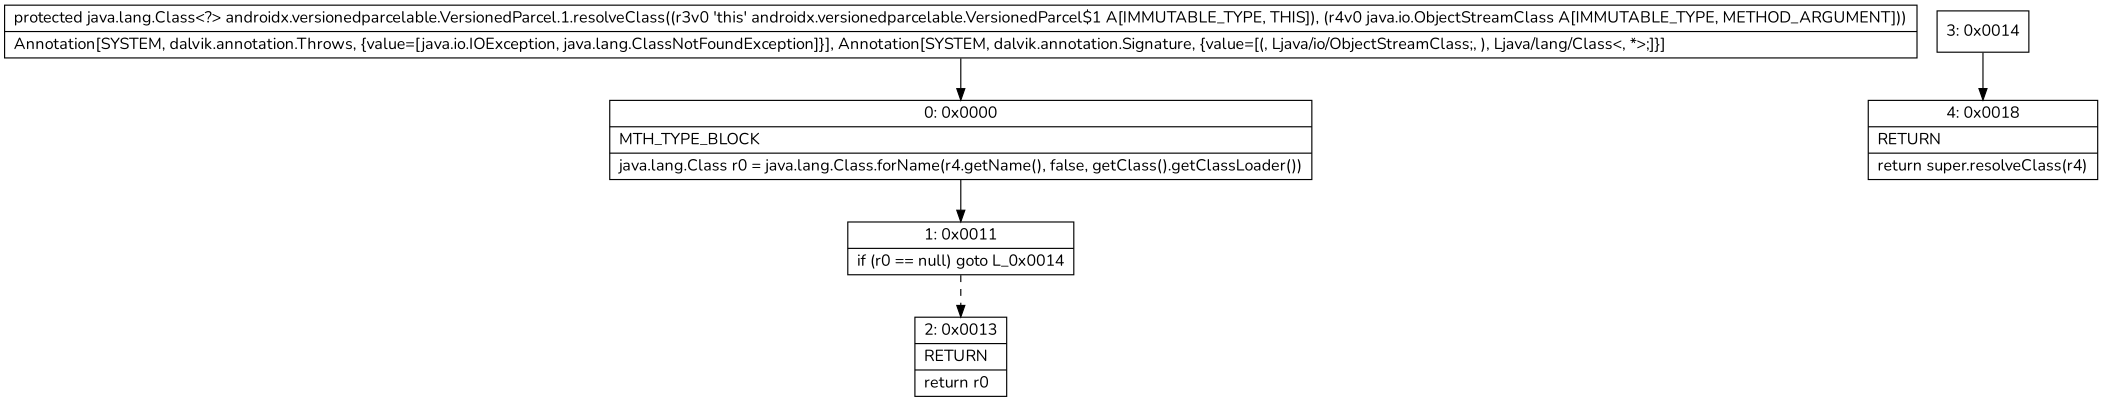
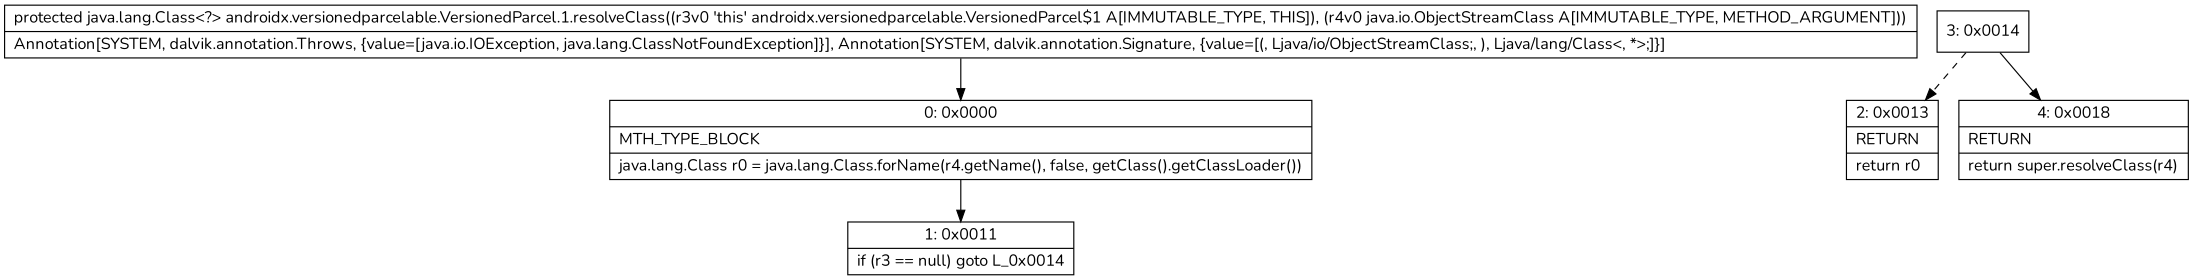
(961, 261) -> (961, 261)
(961, 290) -> (1949, 72)
